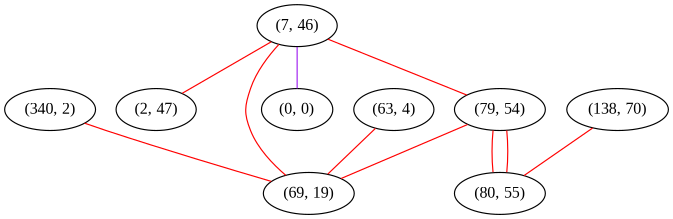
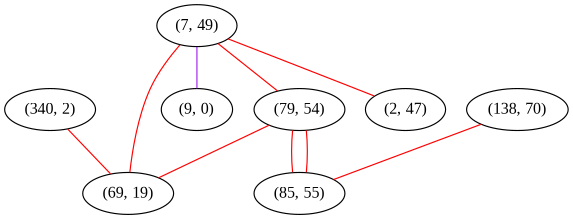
(297, 26) -> (197, 26)
(297, 110) -> (197, 110)
(394, 110) -> none
(500, 193) -> (299, 193)
